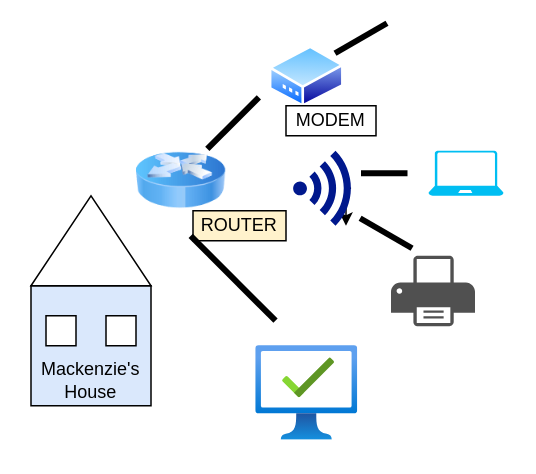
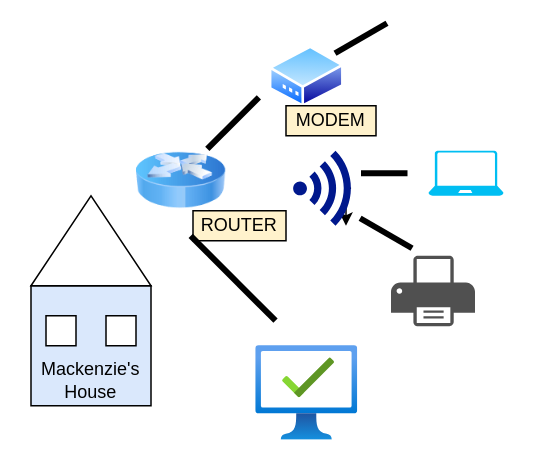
(331, 121) -> (331, 121)
